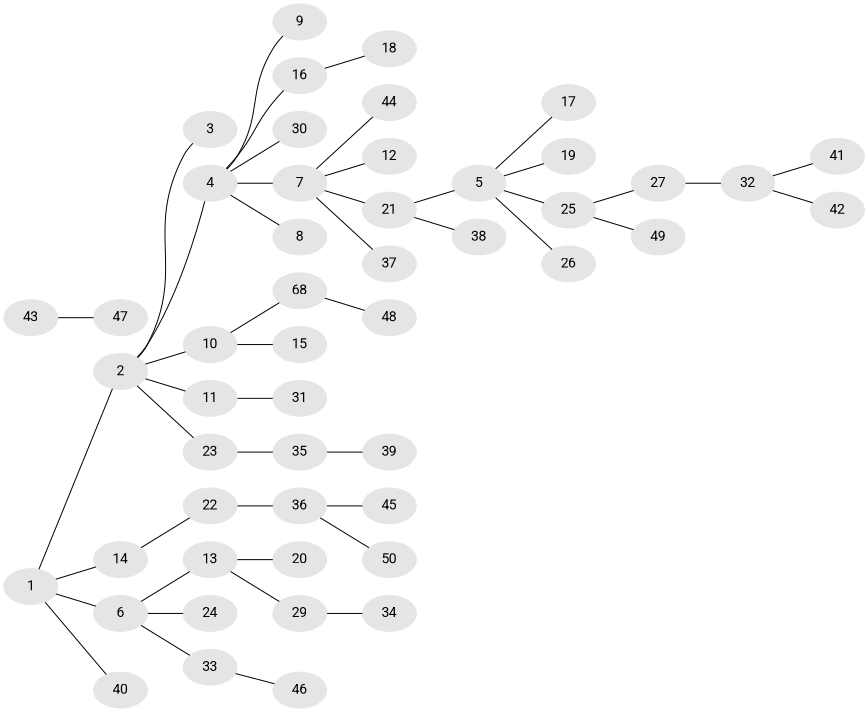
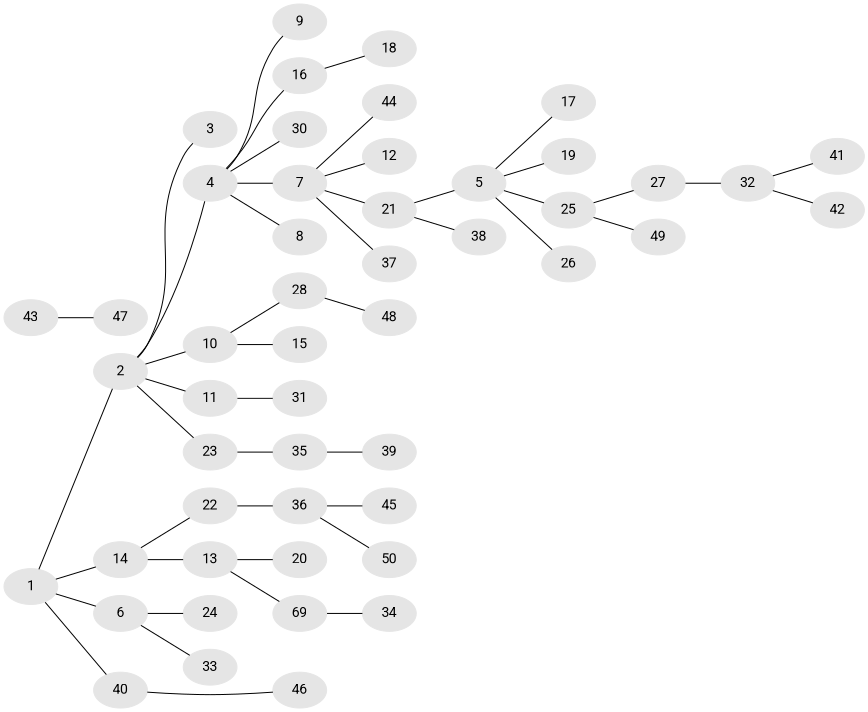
(300, 291) -> (300, 291)
(165, 587) -> (165, 560)
(300, 613) -> (300, 613)
(255, 679) -> (210, 695)
